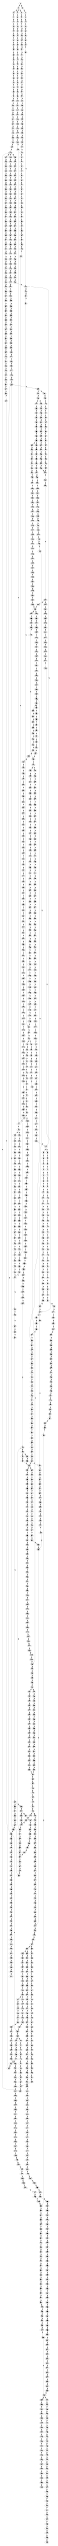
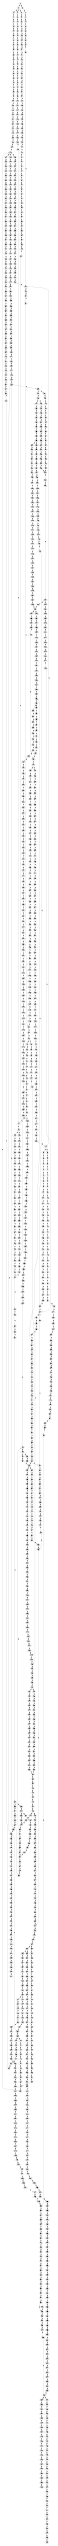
(41, 2305) -> (39, 2307)
